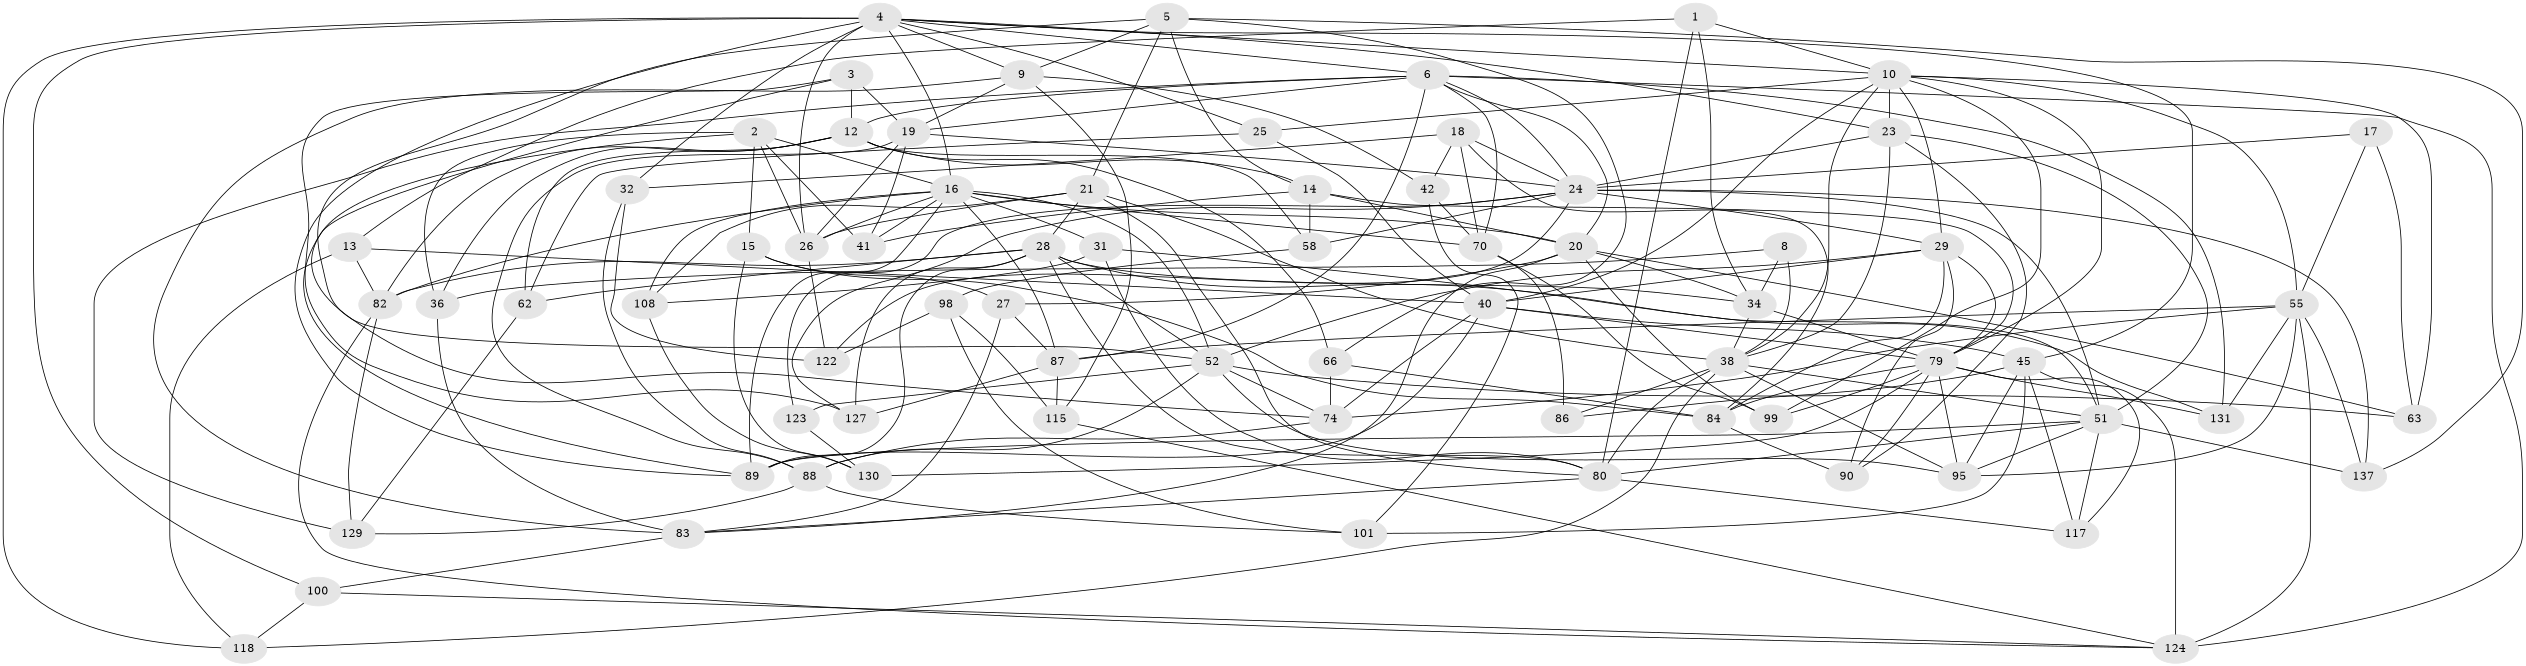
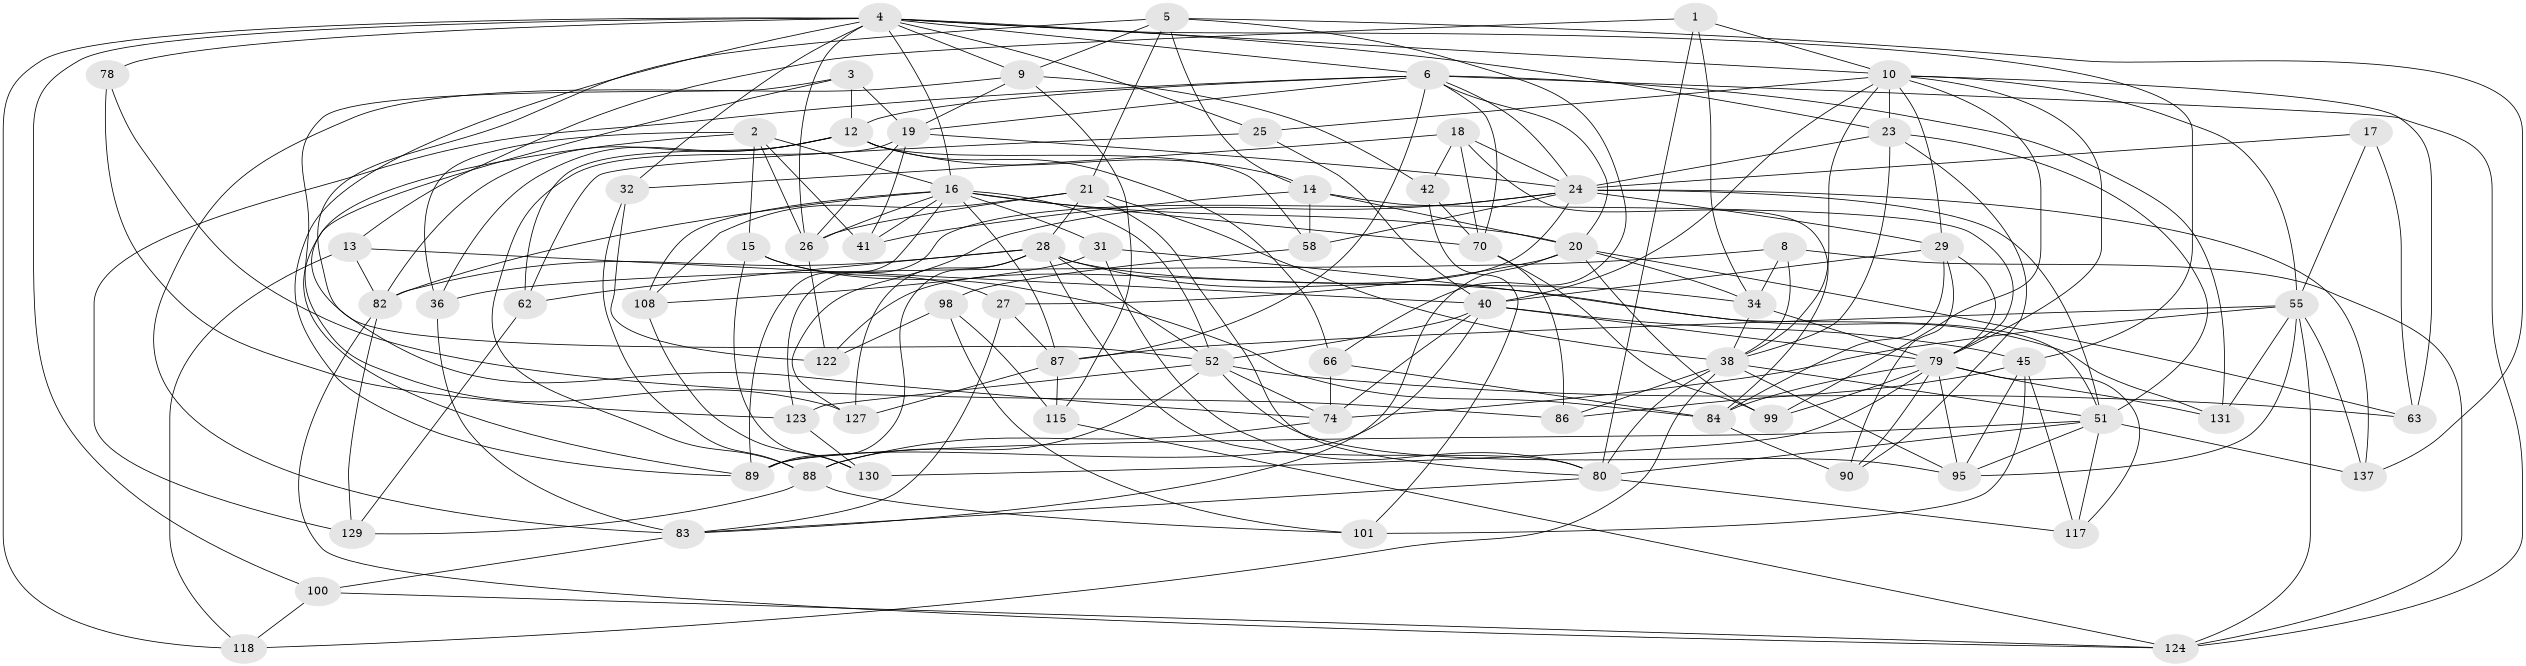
none -> (108, 75)
(1571, 274) -> (1316, 345)
(2174, 450) -> (2368, 308)
